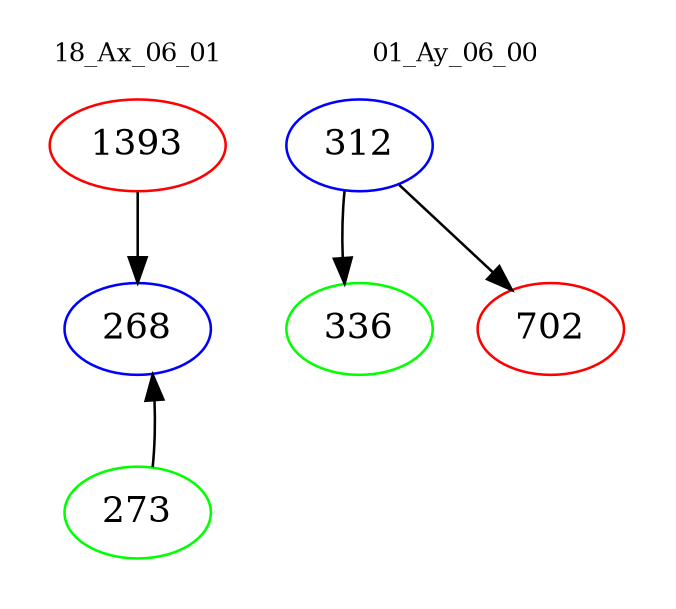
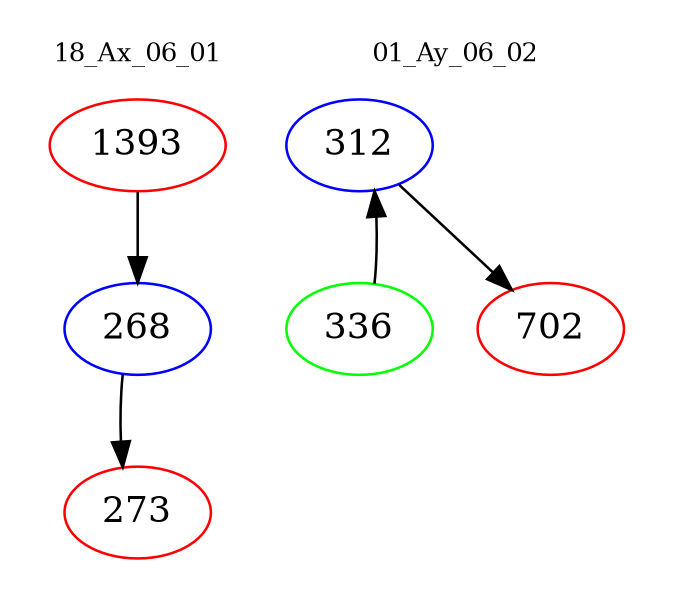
(455, 55) -> (455, 55)
(342, 224) -> (377, 250)
(155, 434) -> (121, 408)
(138, 513) -> (138, 513)
